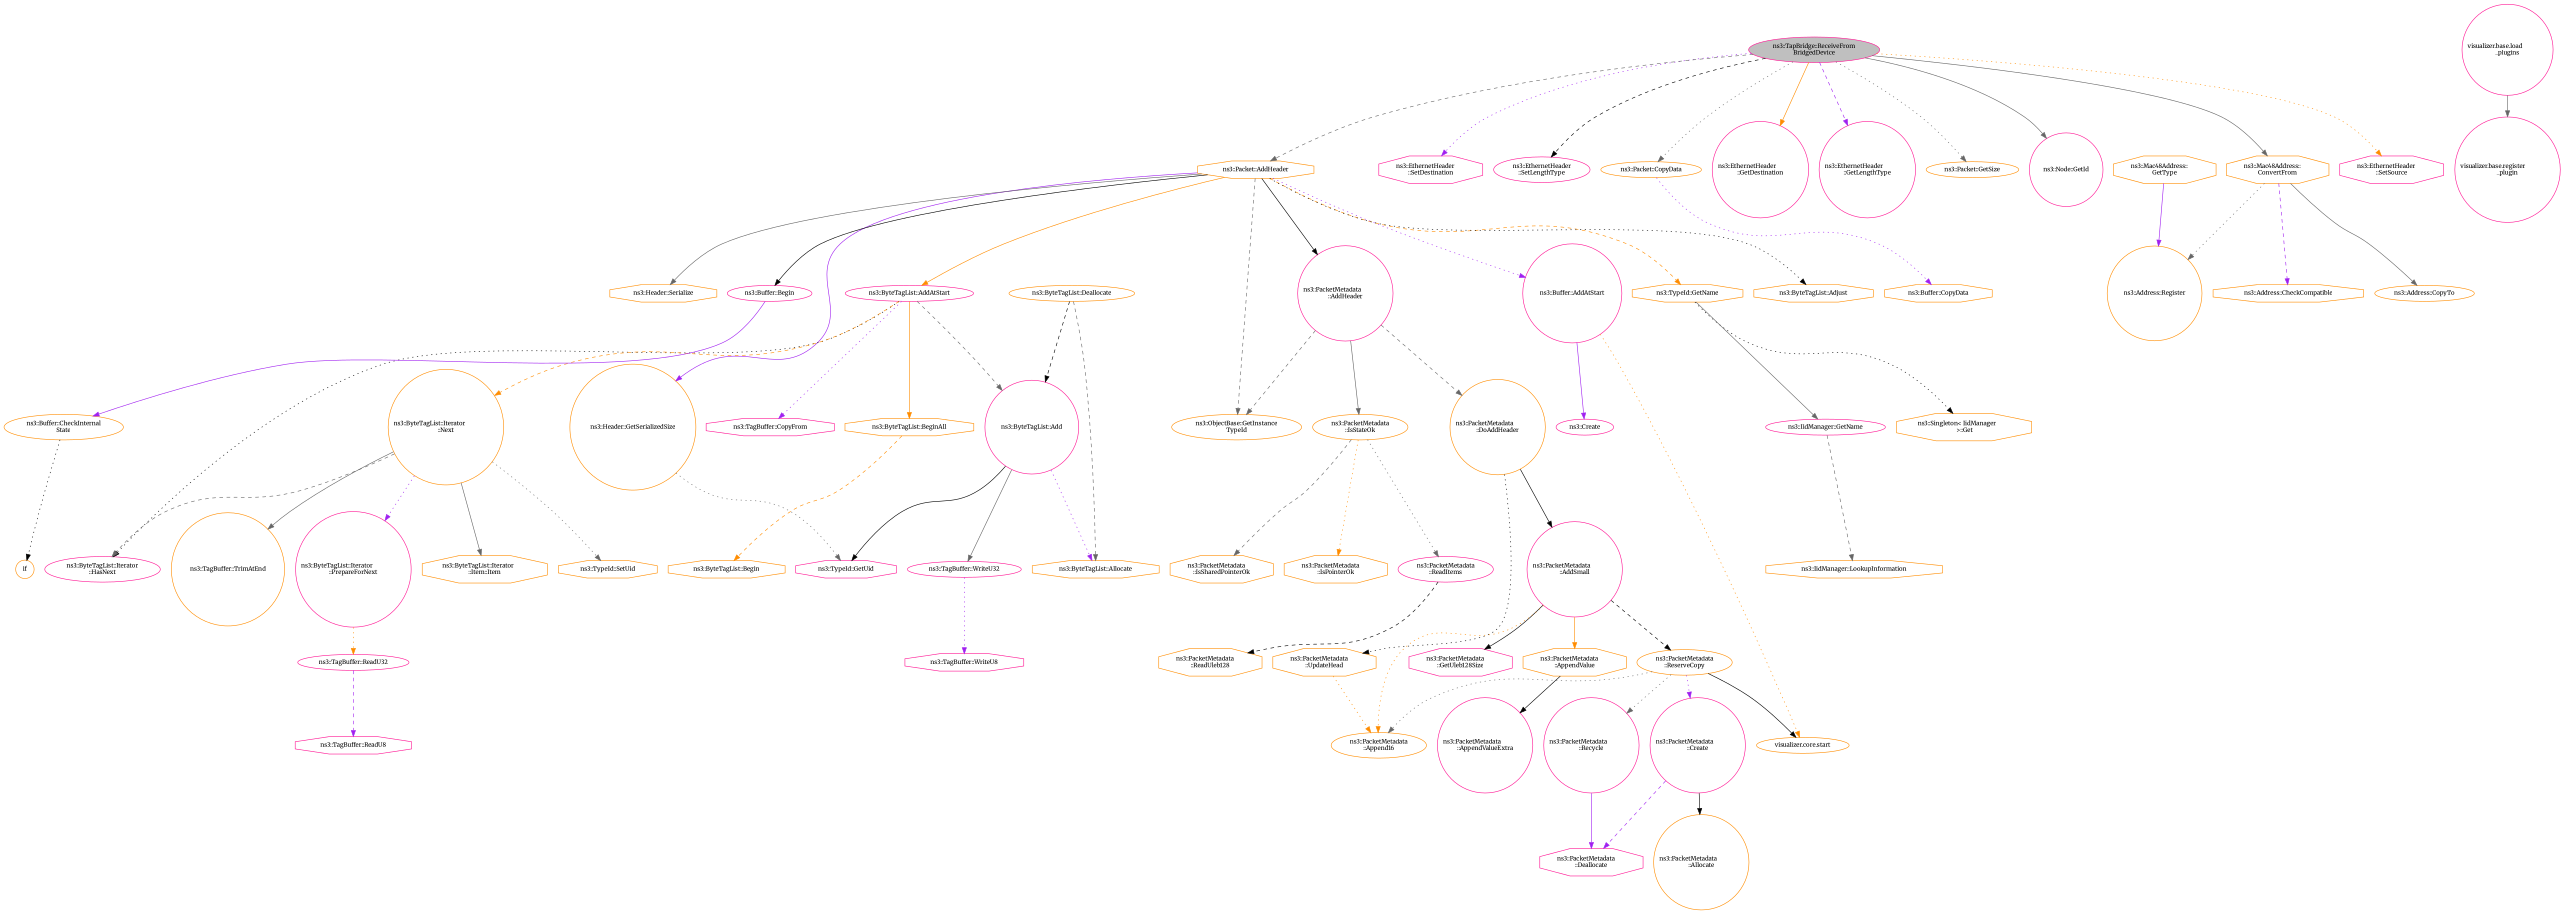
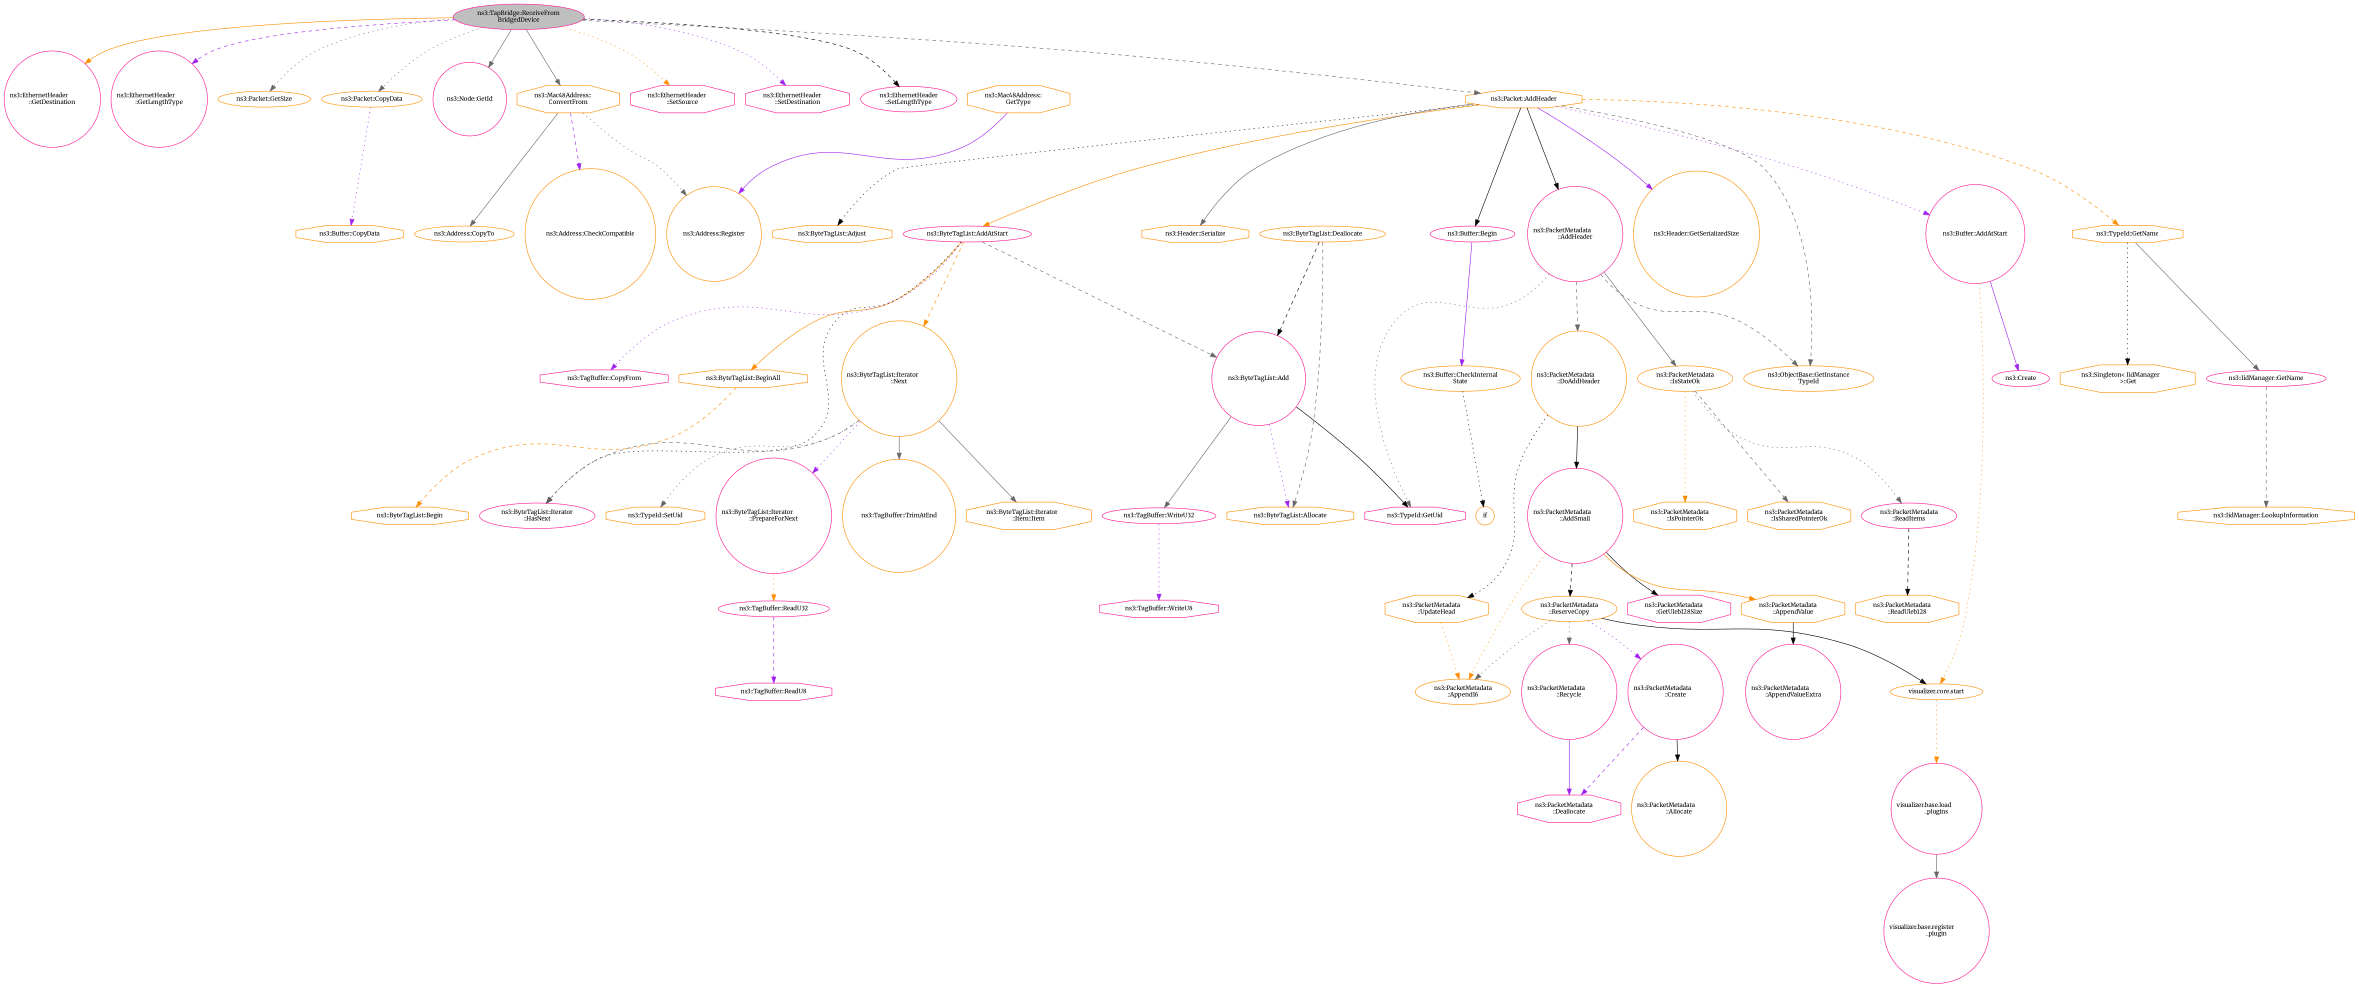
(2288, 293) -> (590, 234)
(763, 502) -> (1390, 329)
none -> (1937, 728)
